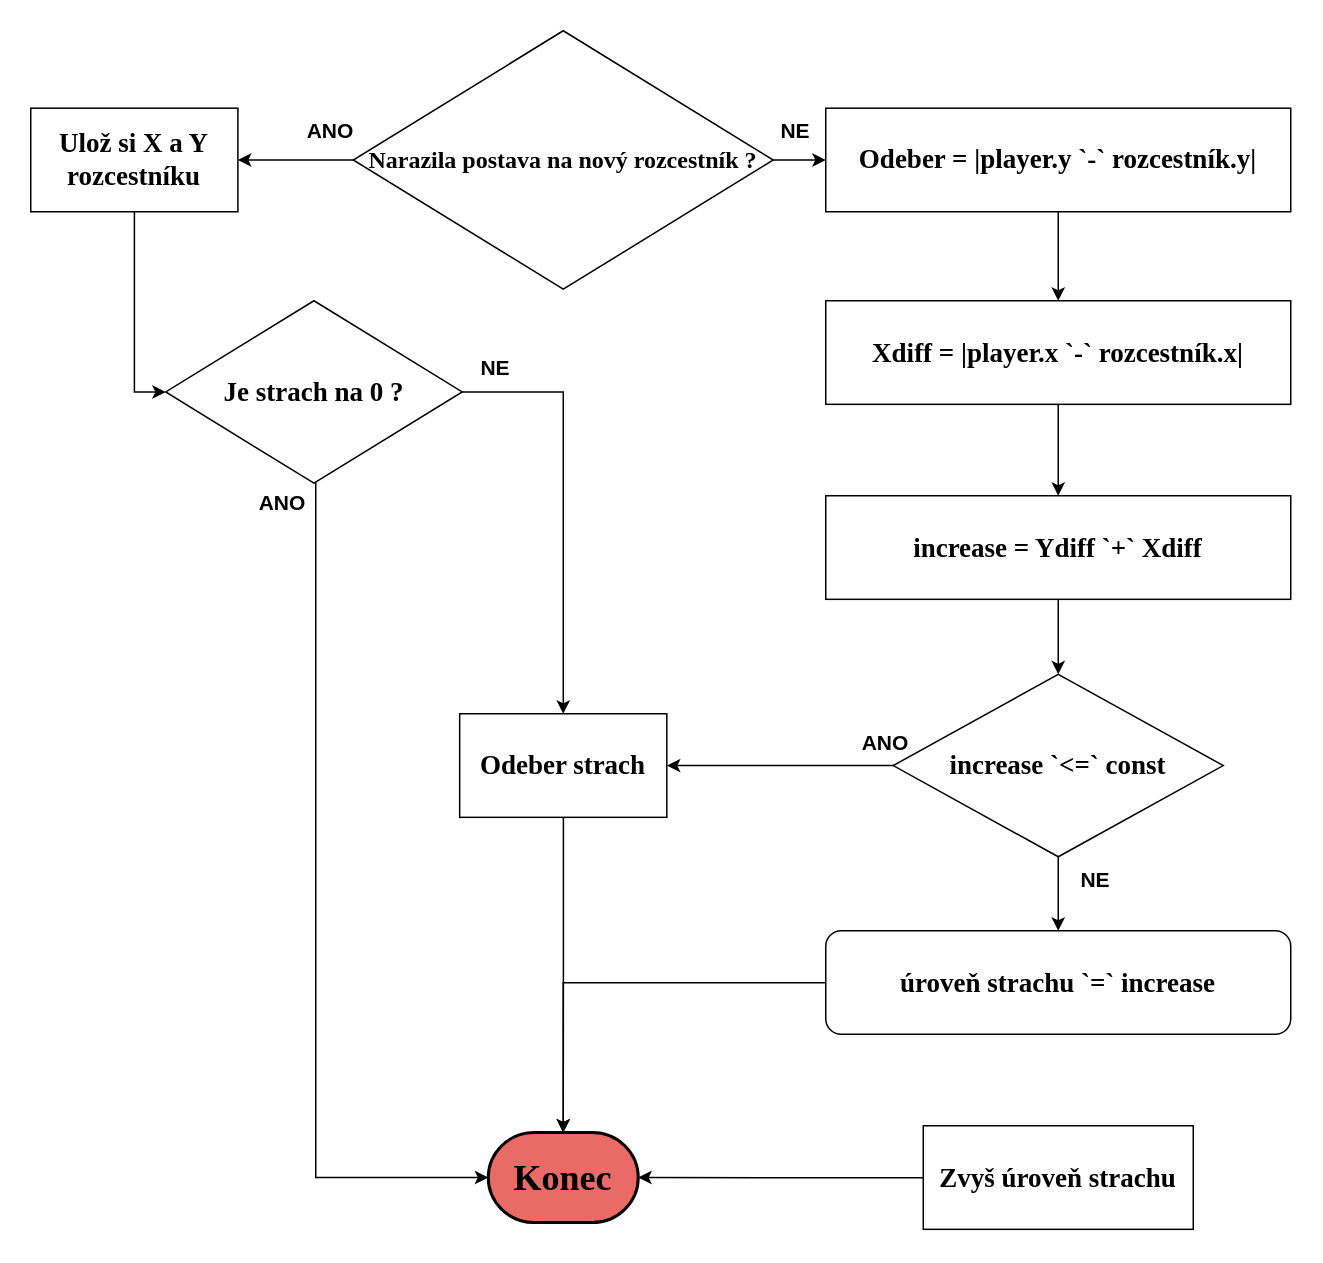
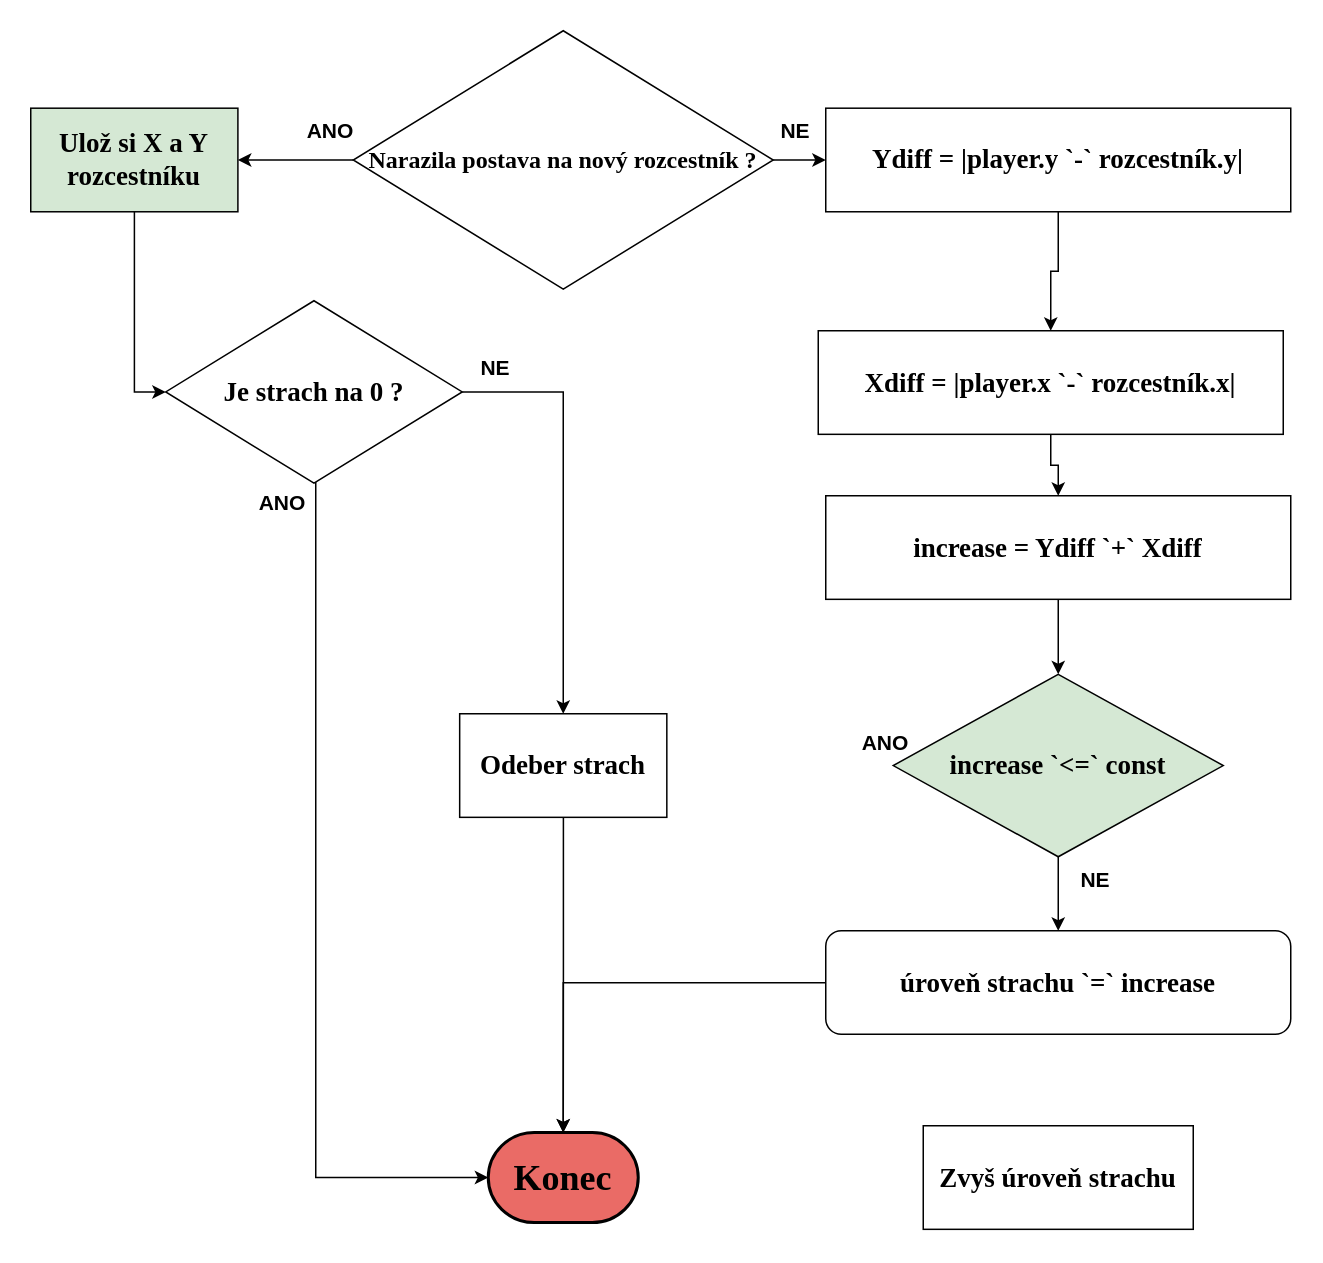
(134, 160) -> (134, 160)
(1058, 160) -> (1058, 160)
(1058, 353) -> (1051, 383)
(785, 766) -> none
(1058, 766) -> (1058, 766)
(786, 1178) -> none
